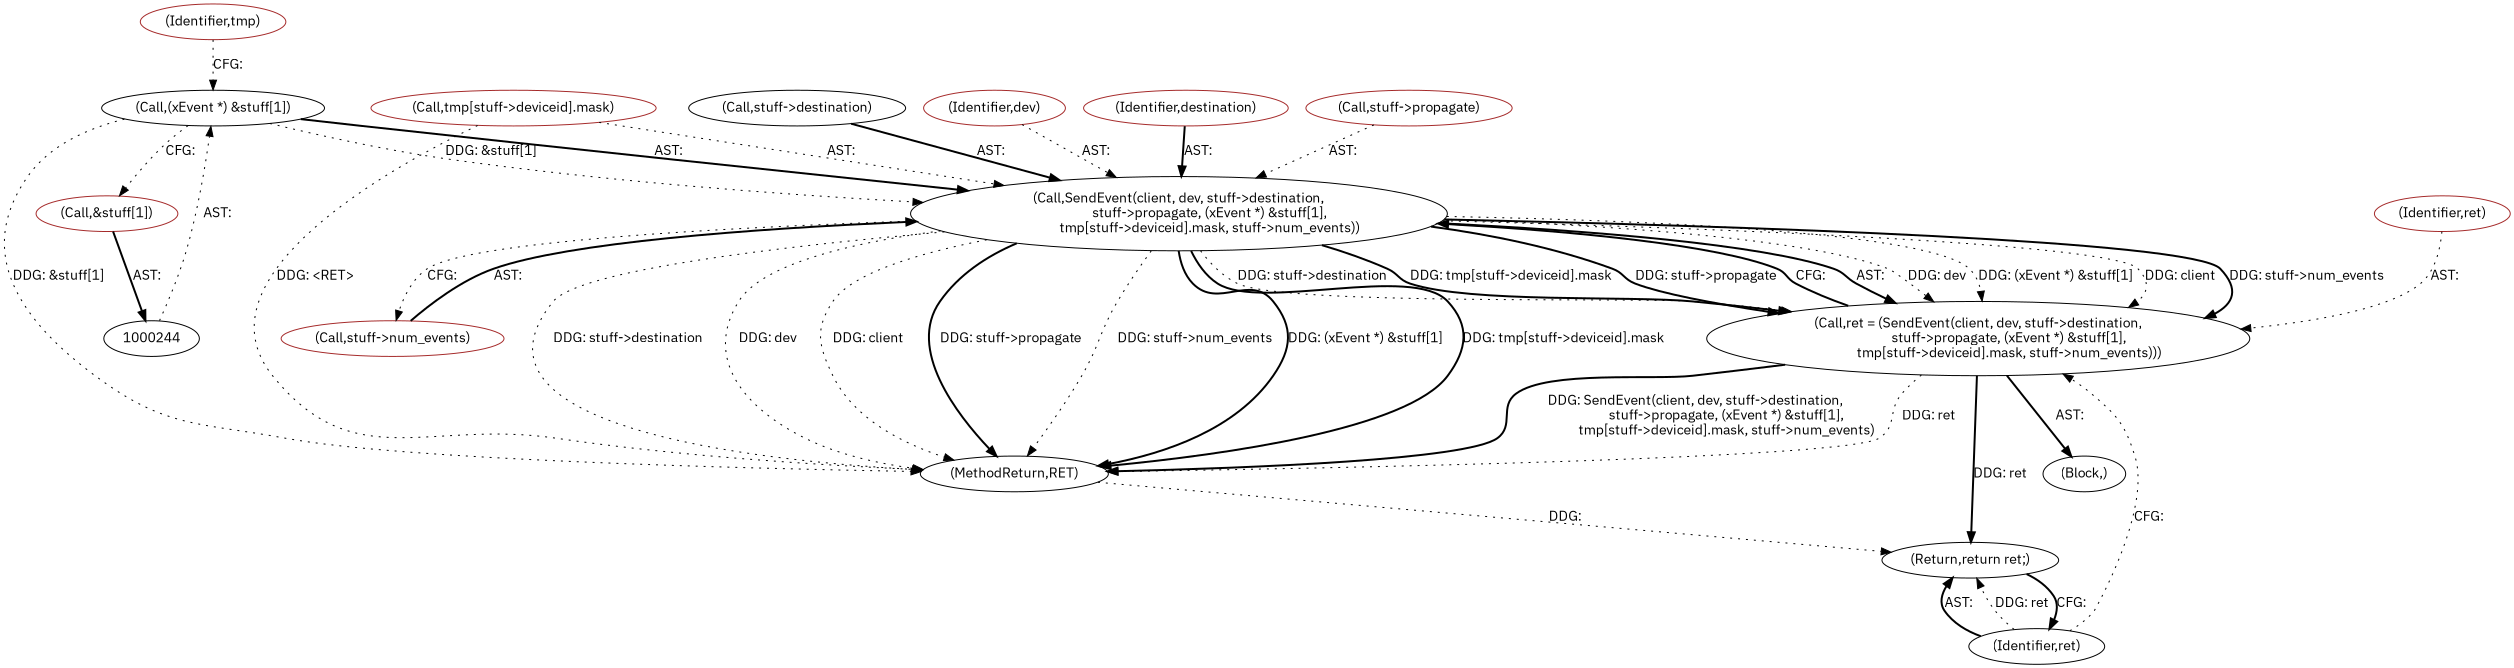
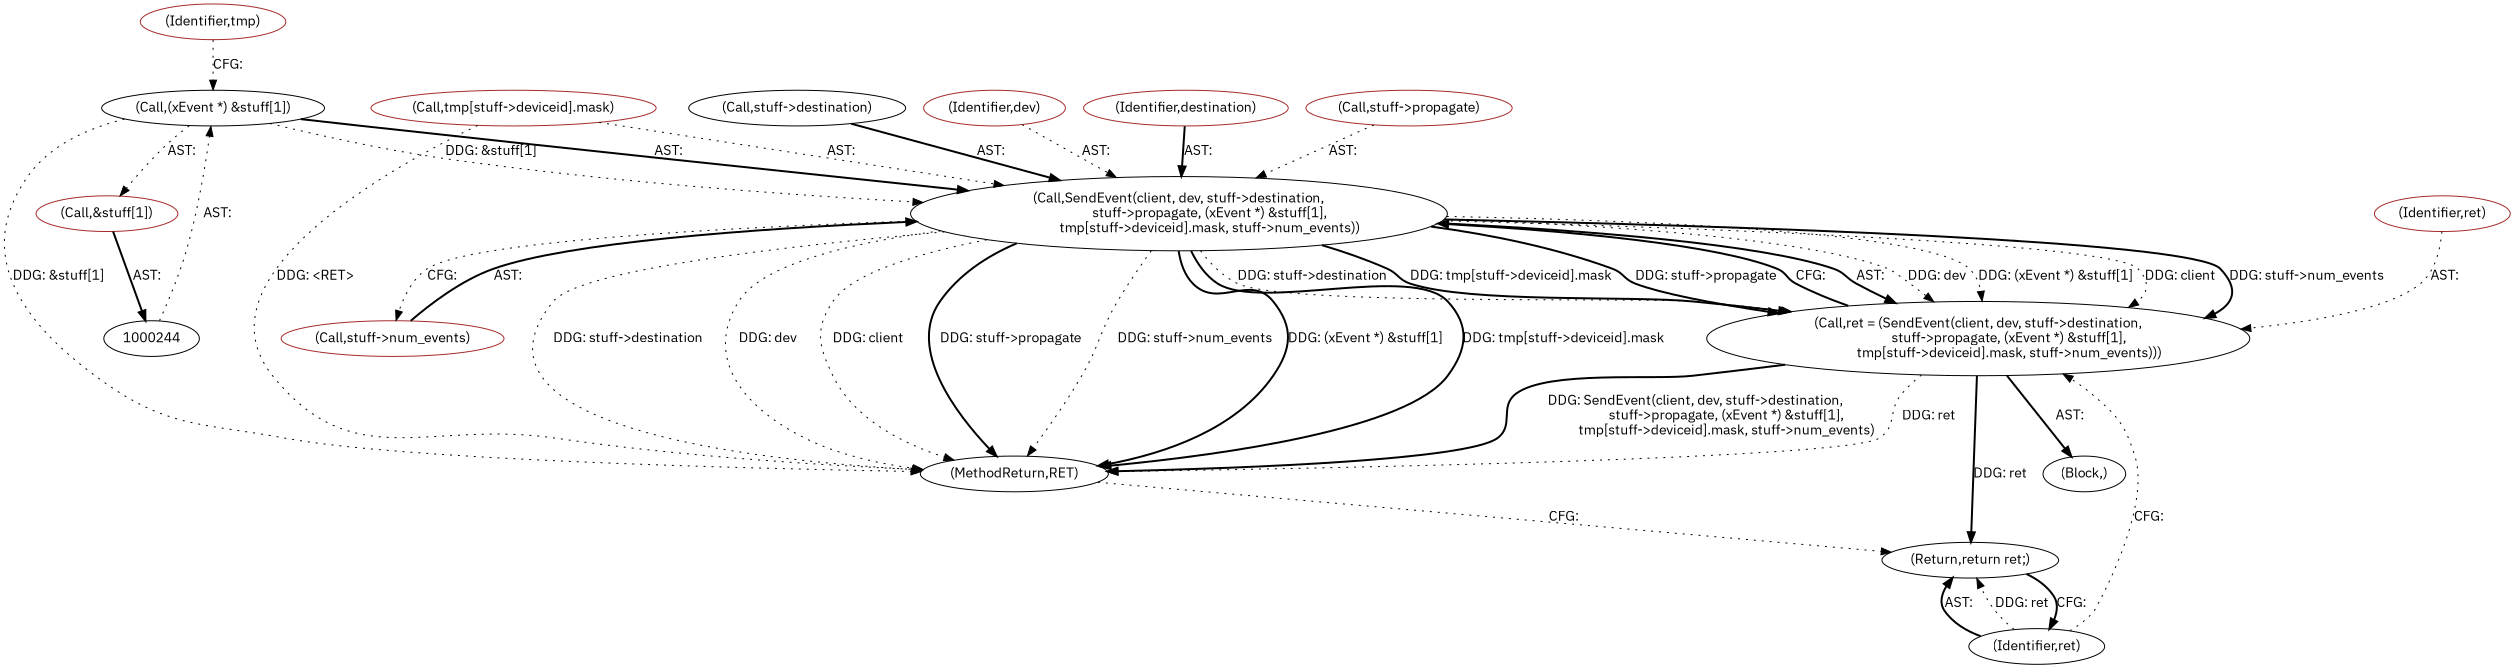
(182, 151) -> (183, 151)
(1567, 517) -> (1566, 517)
